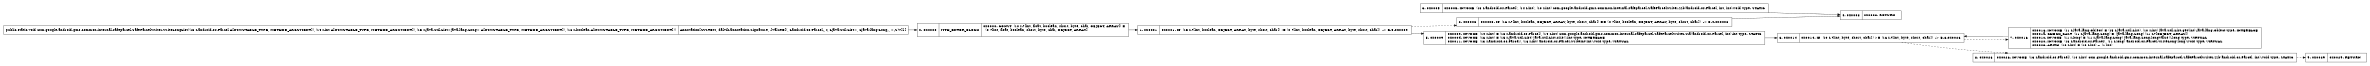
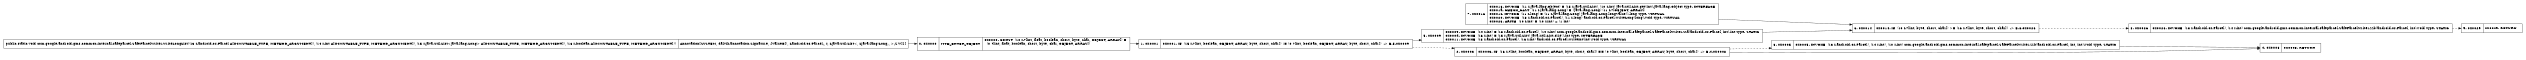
(960, 30) -> (961, 44)
(1985, 40) -> none
none -> (1749, 49)
